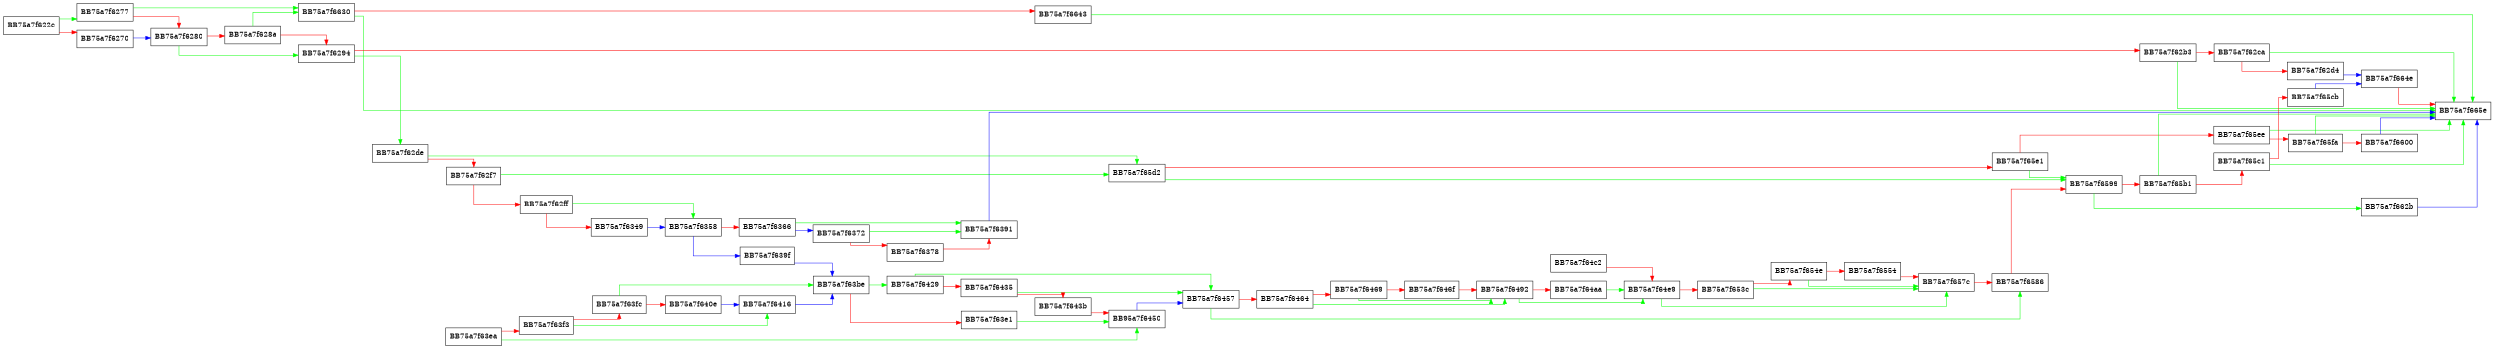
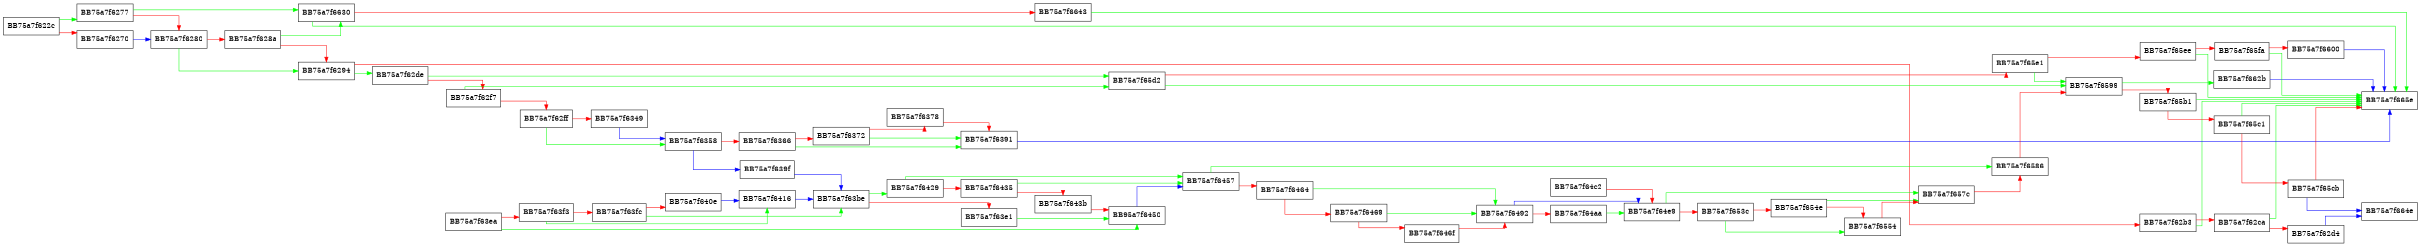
(2406, 104) -> (2316, 123)
(802, 231) -> (802, 139)
(1805, 289) -> (1777, 232)
(1579, 303) -> (1574, 201)
